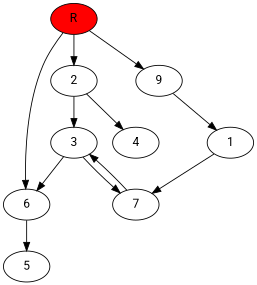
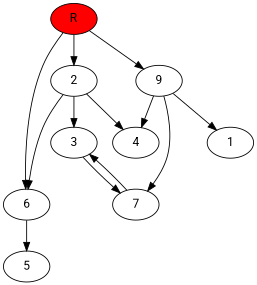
none -> (149, 108)
(53, 170) -> (40, 135)
(187, 171) -> (170, 142)
